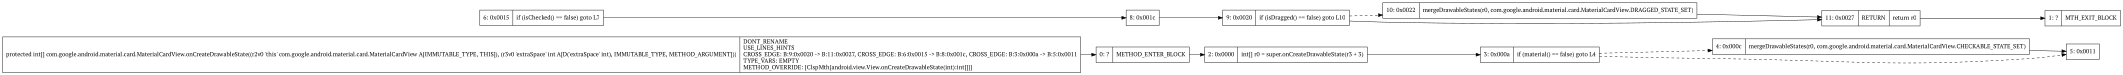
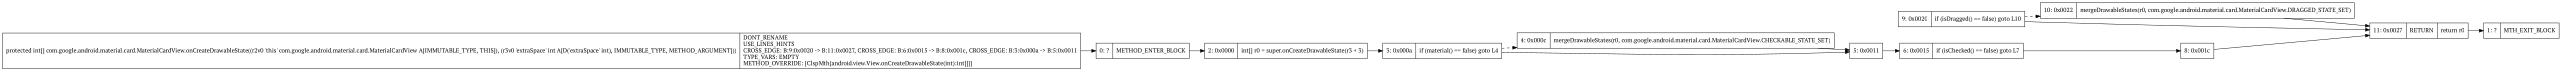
(1189, 18) -> (2290, 43)
none -> (1889, 51)
(1831, 61) -> (1674, 55)
